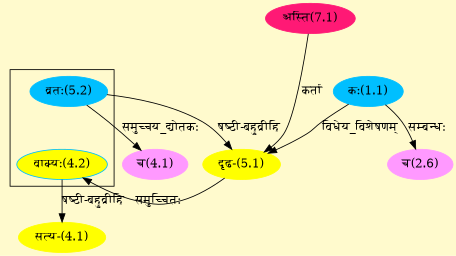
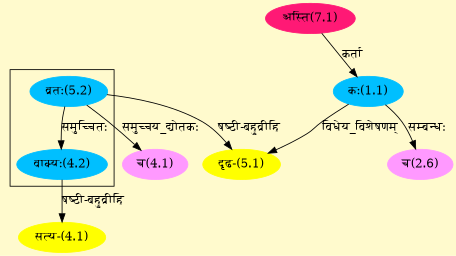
(297, 94) -> (337, 52)
(62, 164) -> (62, 164)
(159, 204) -> (62, 123)
